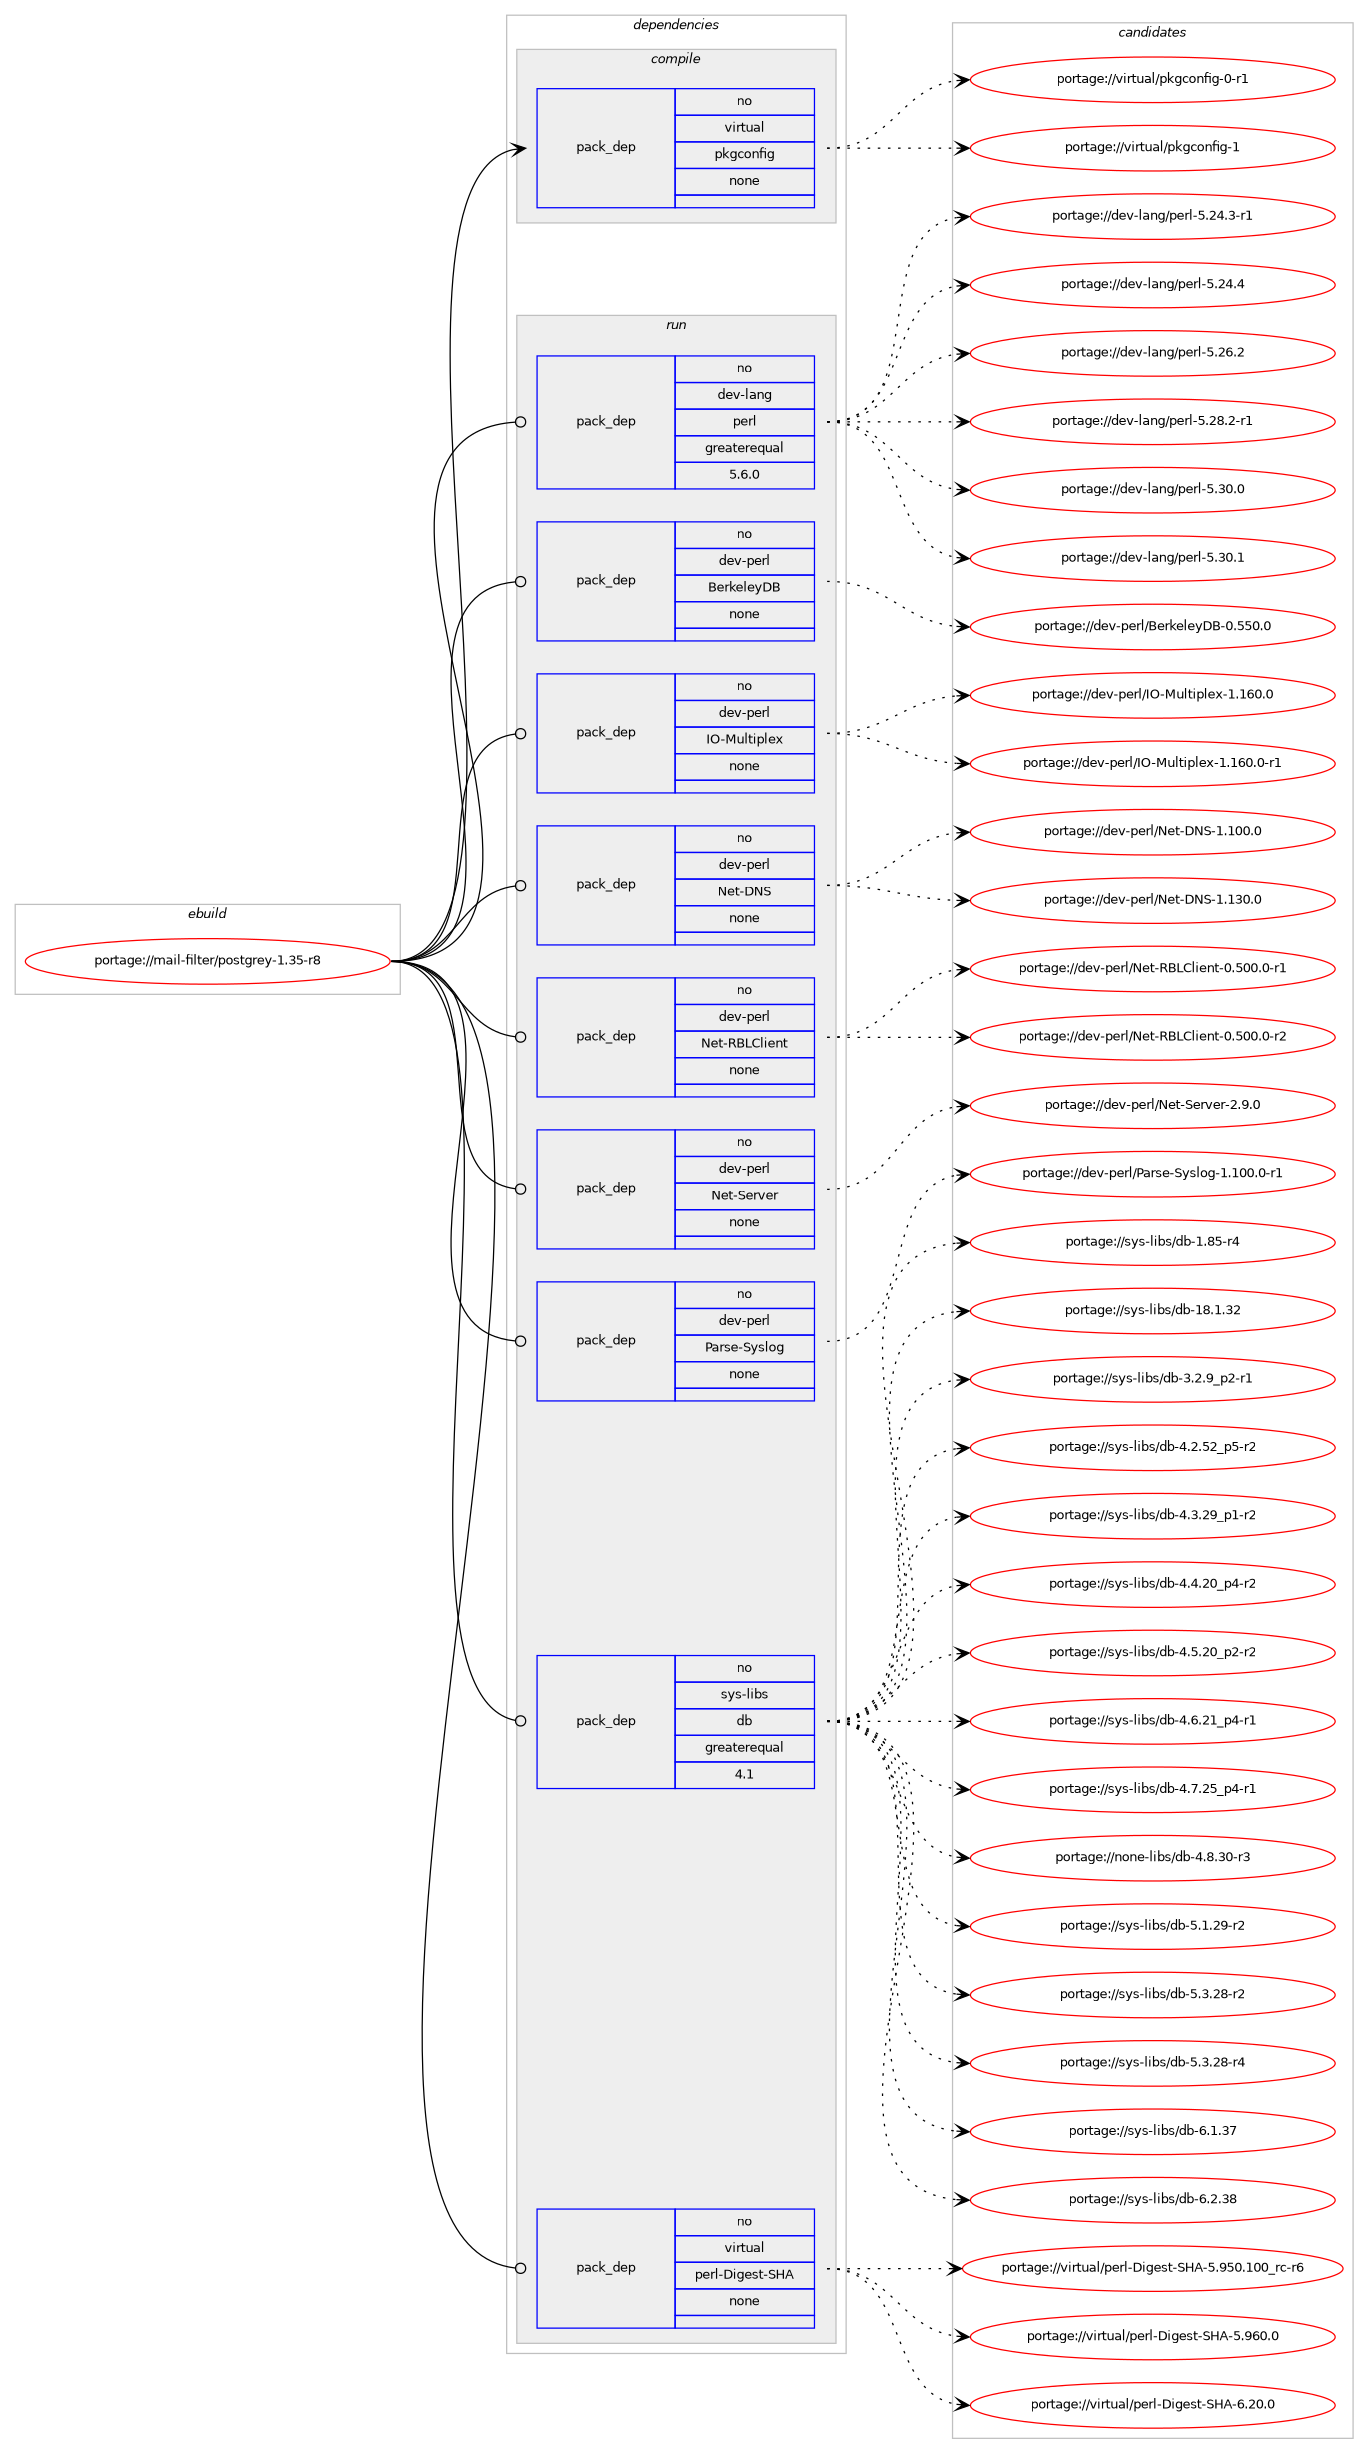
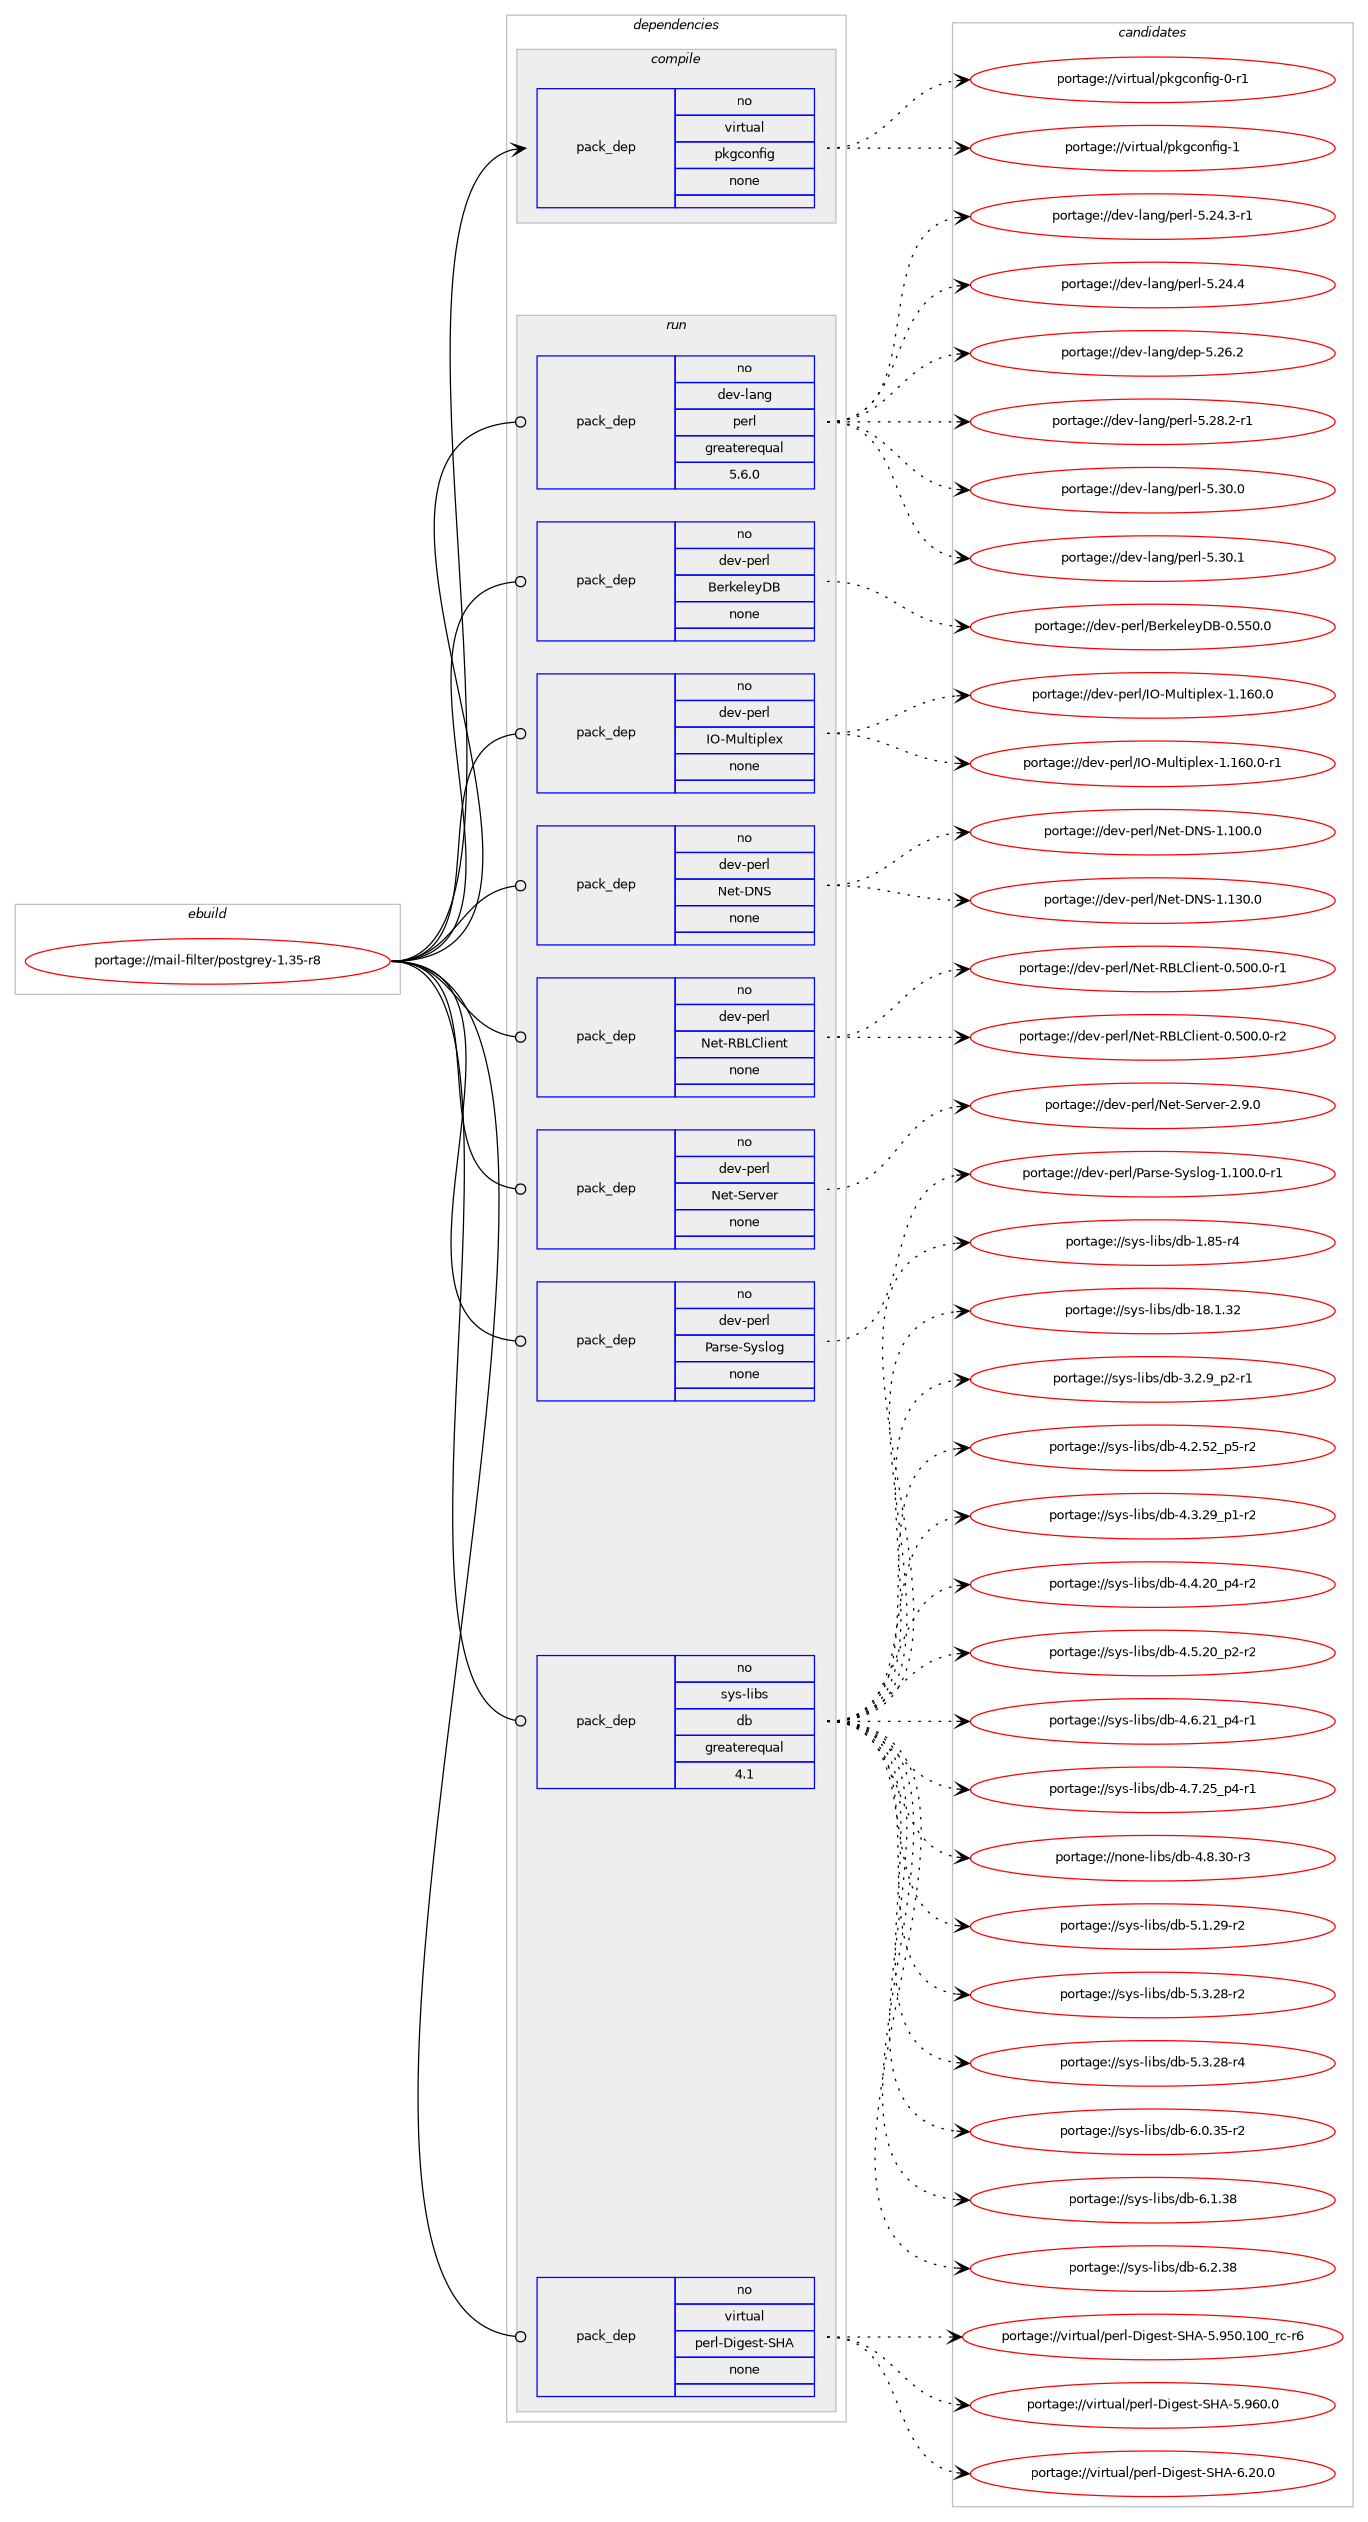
(1153, 353) -> (1153, 353)
none -> (1153, 2132)
(1153, 2132) -> (1153, 2200)
